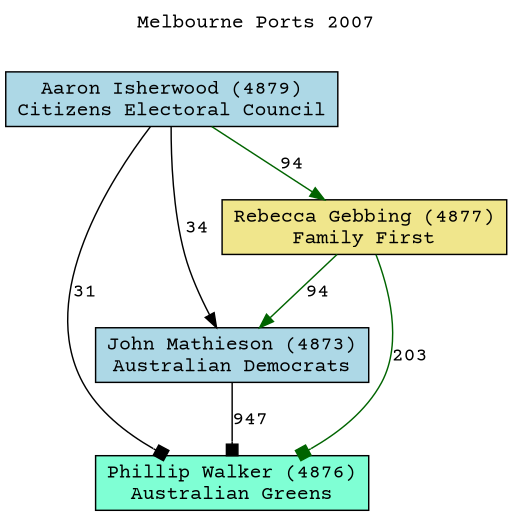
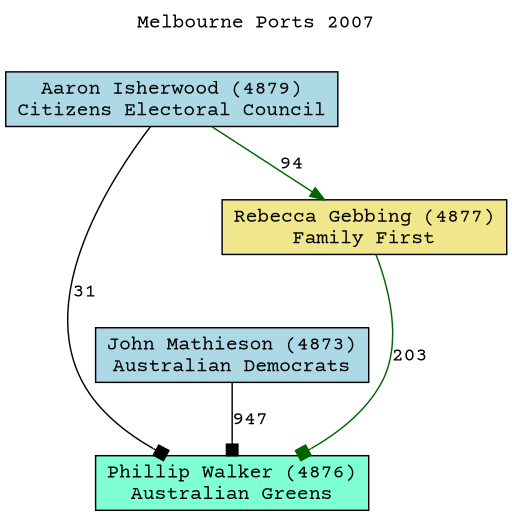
(178, 223) -> none
(304, 286) -> none
